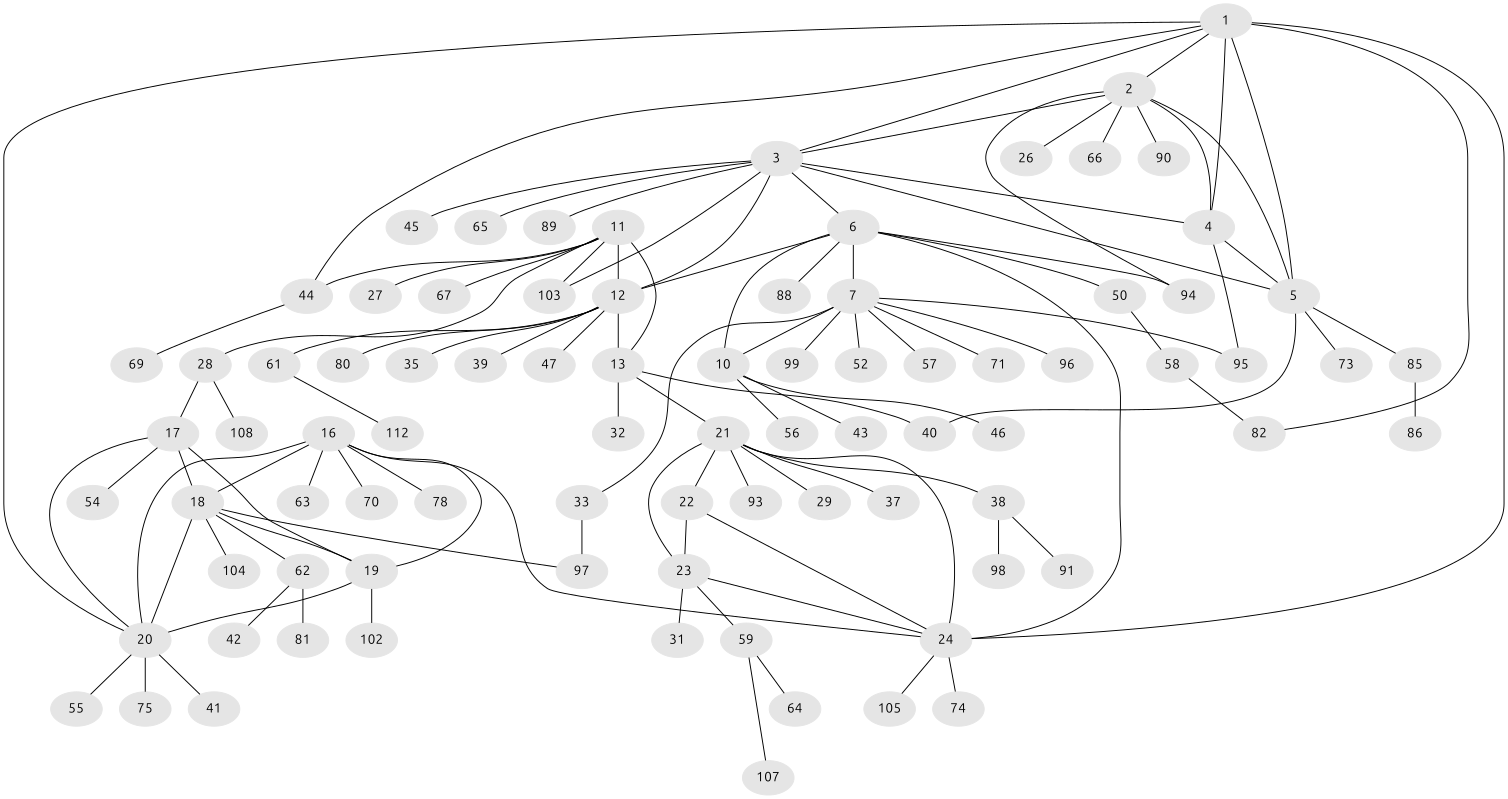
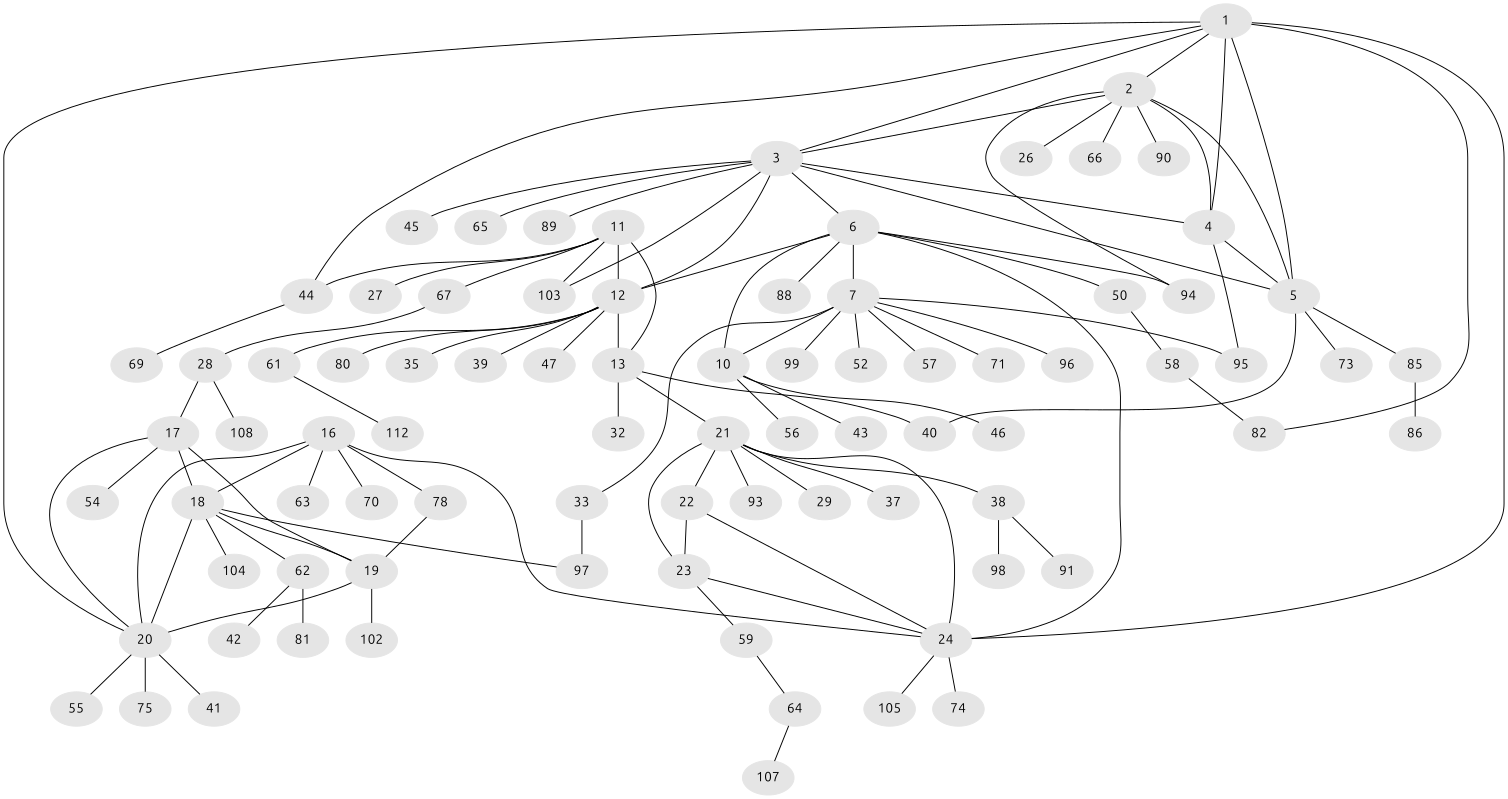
(453, 324) -> (325, 331)
(473, 483) -> (406, 537)
(677, 640) -> none
(757, 709) -> (782, 743)
